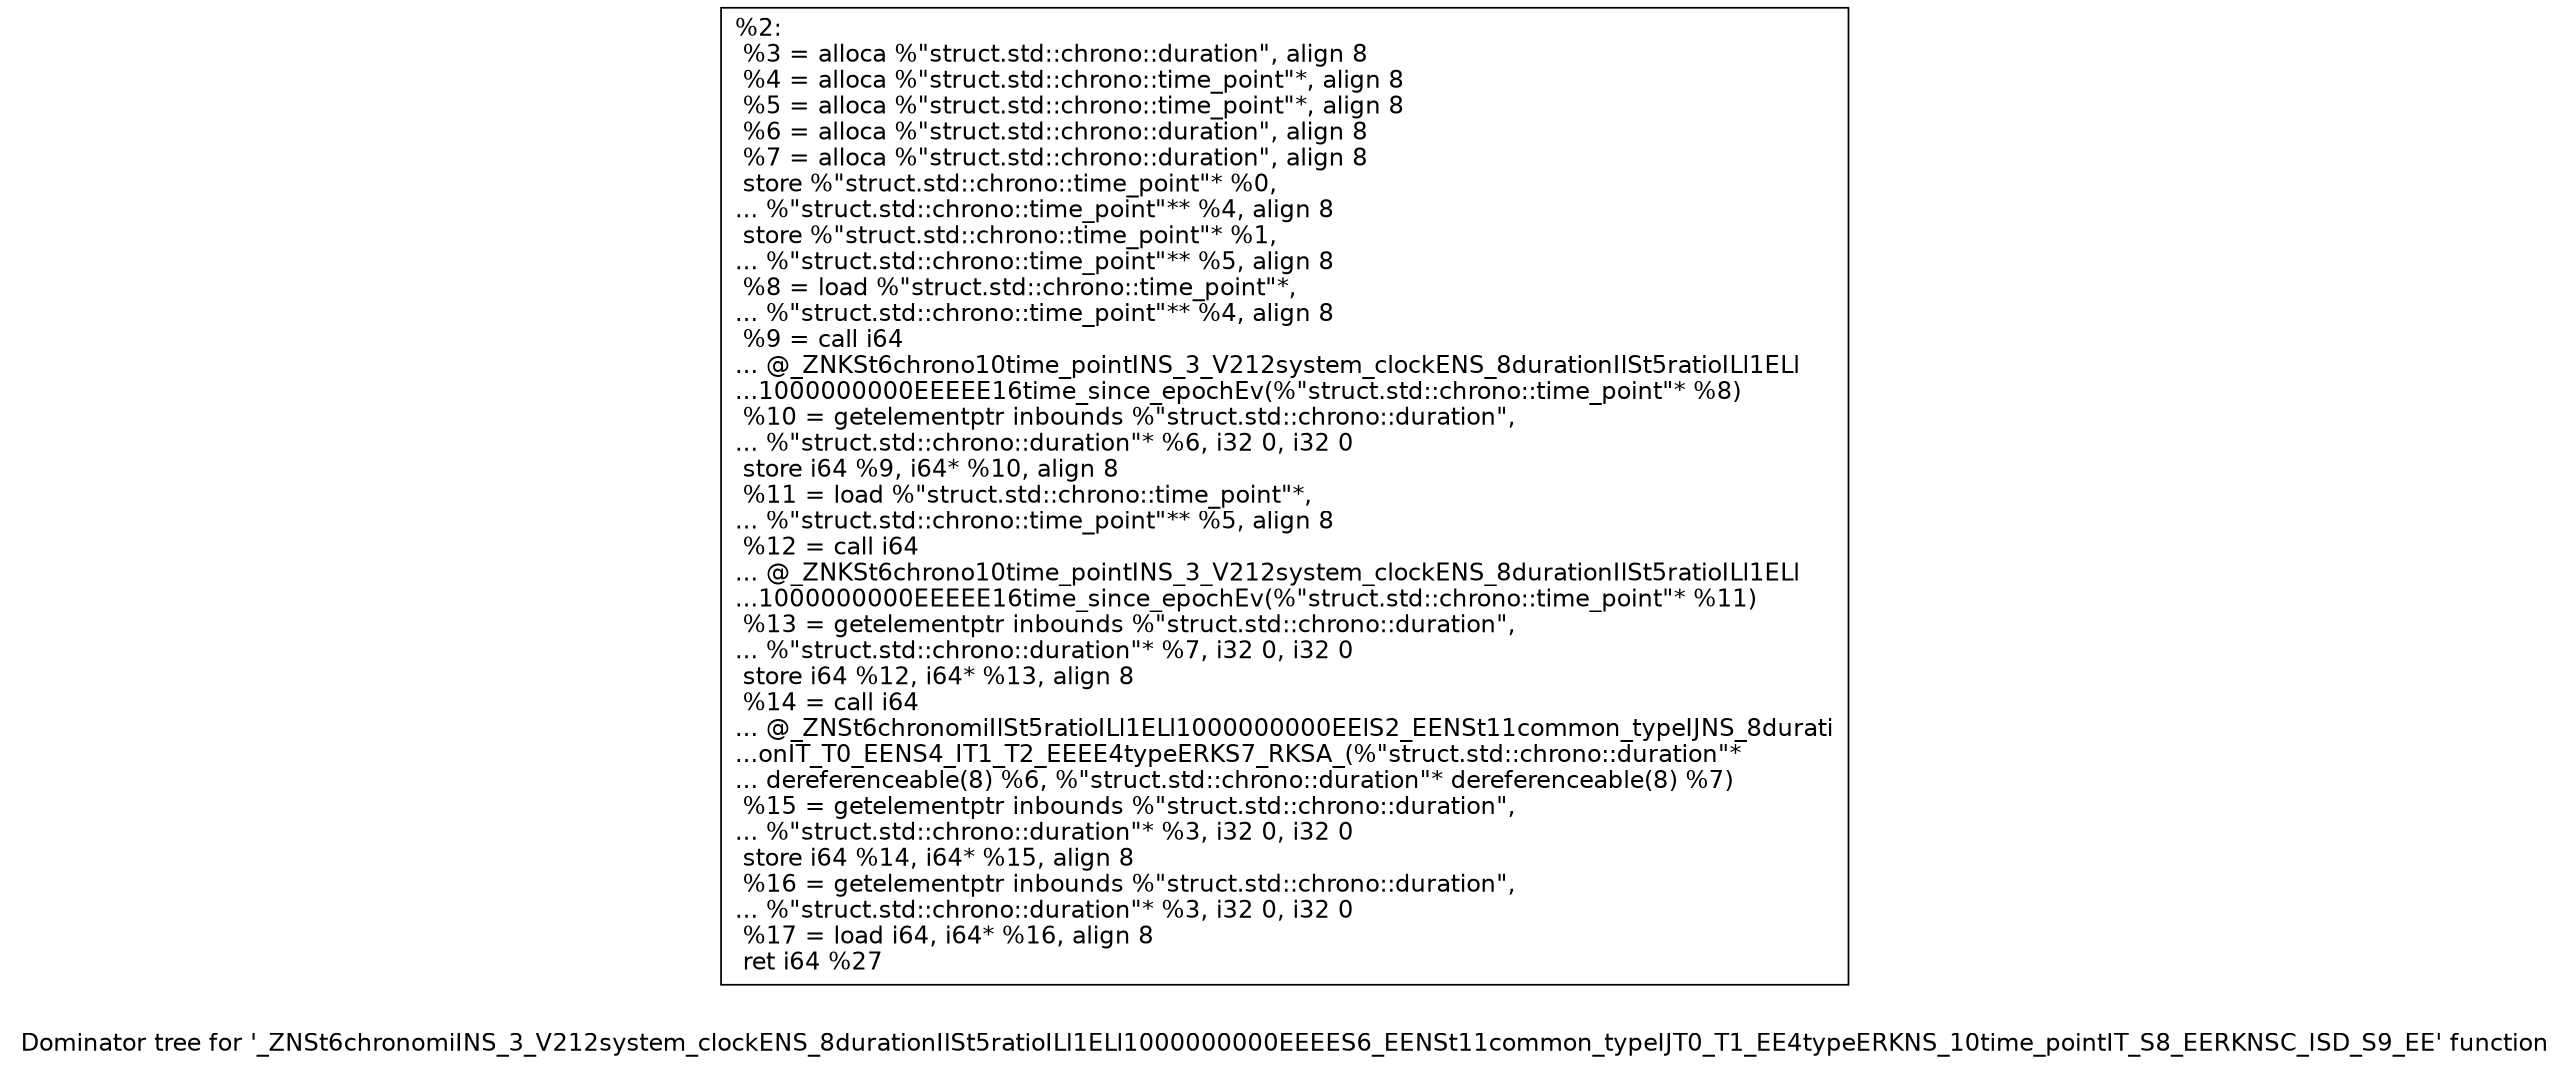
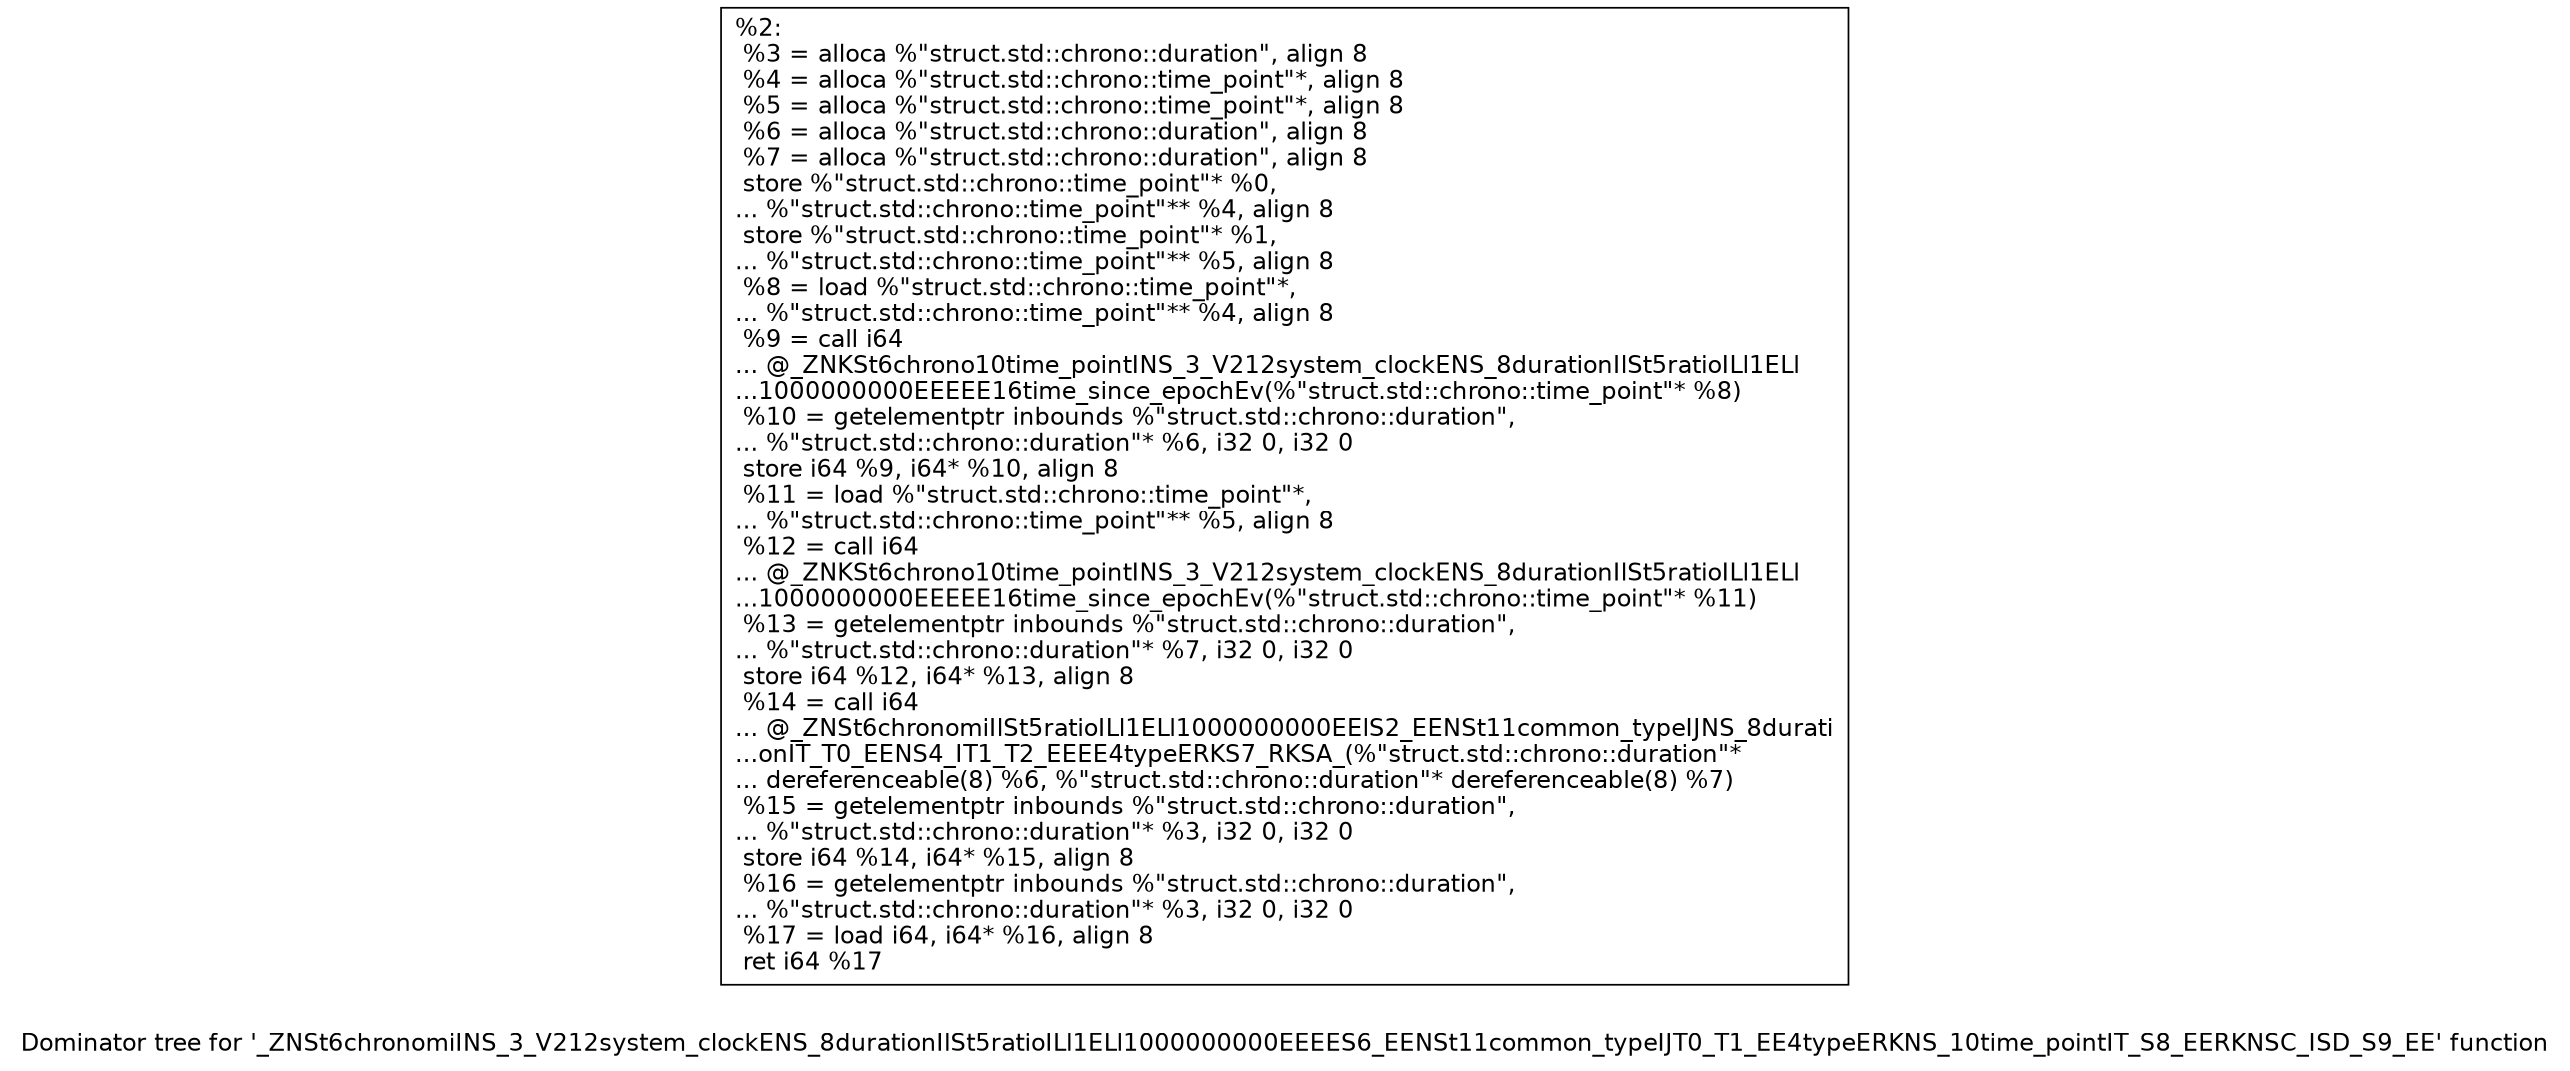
(809, 962) -> (809, 962)
